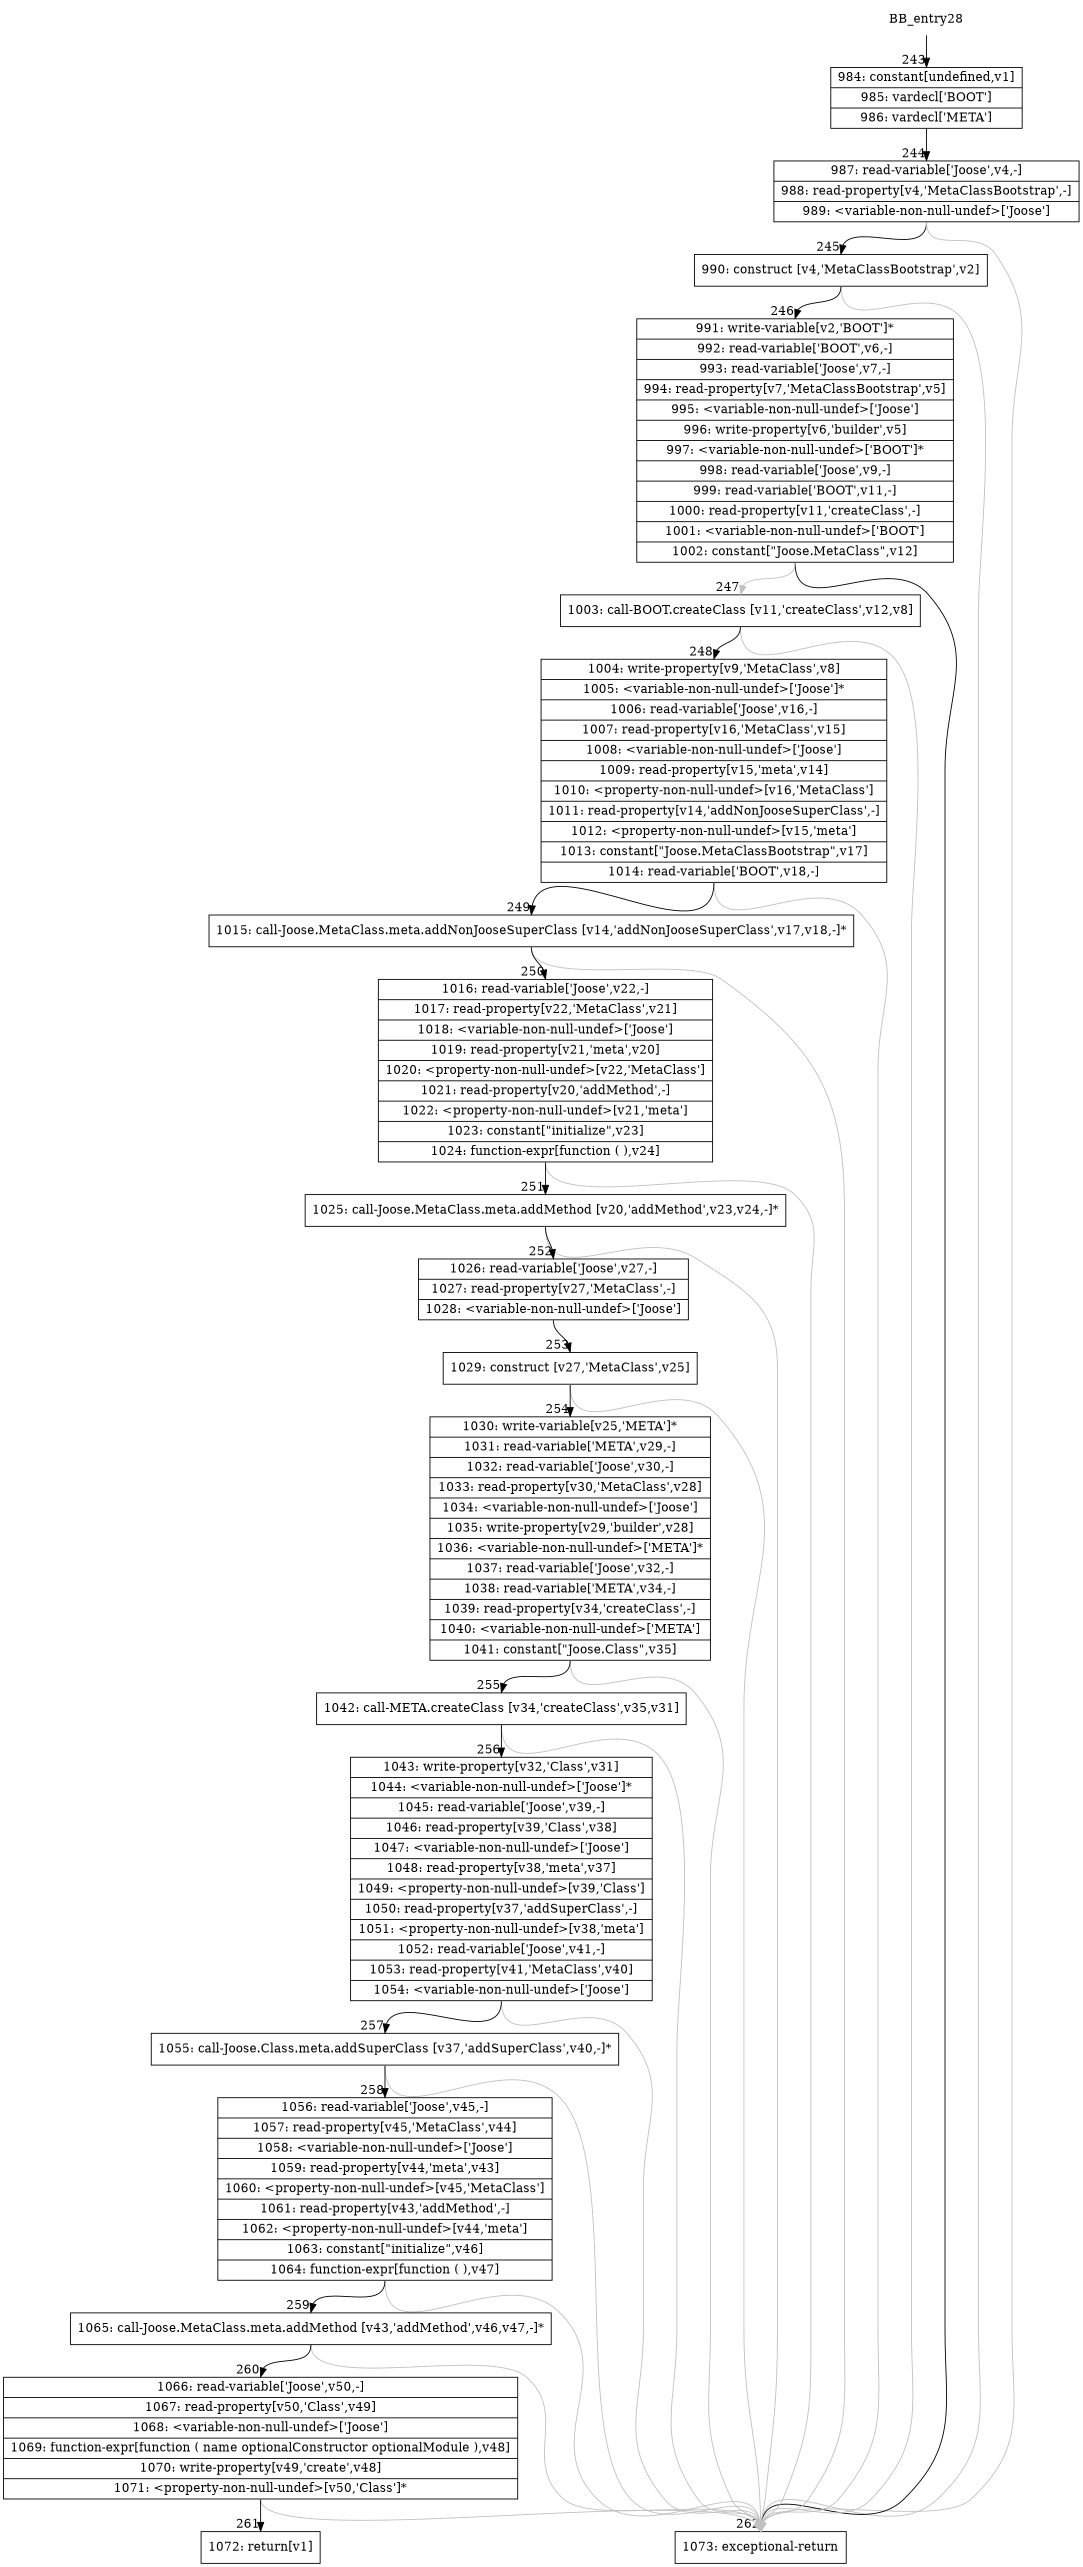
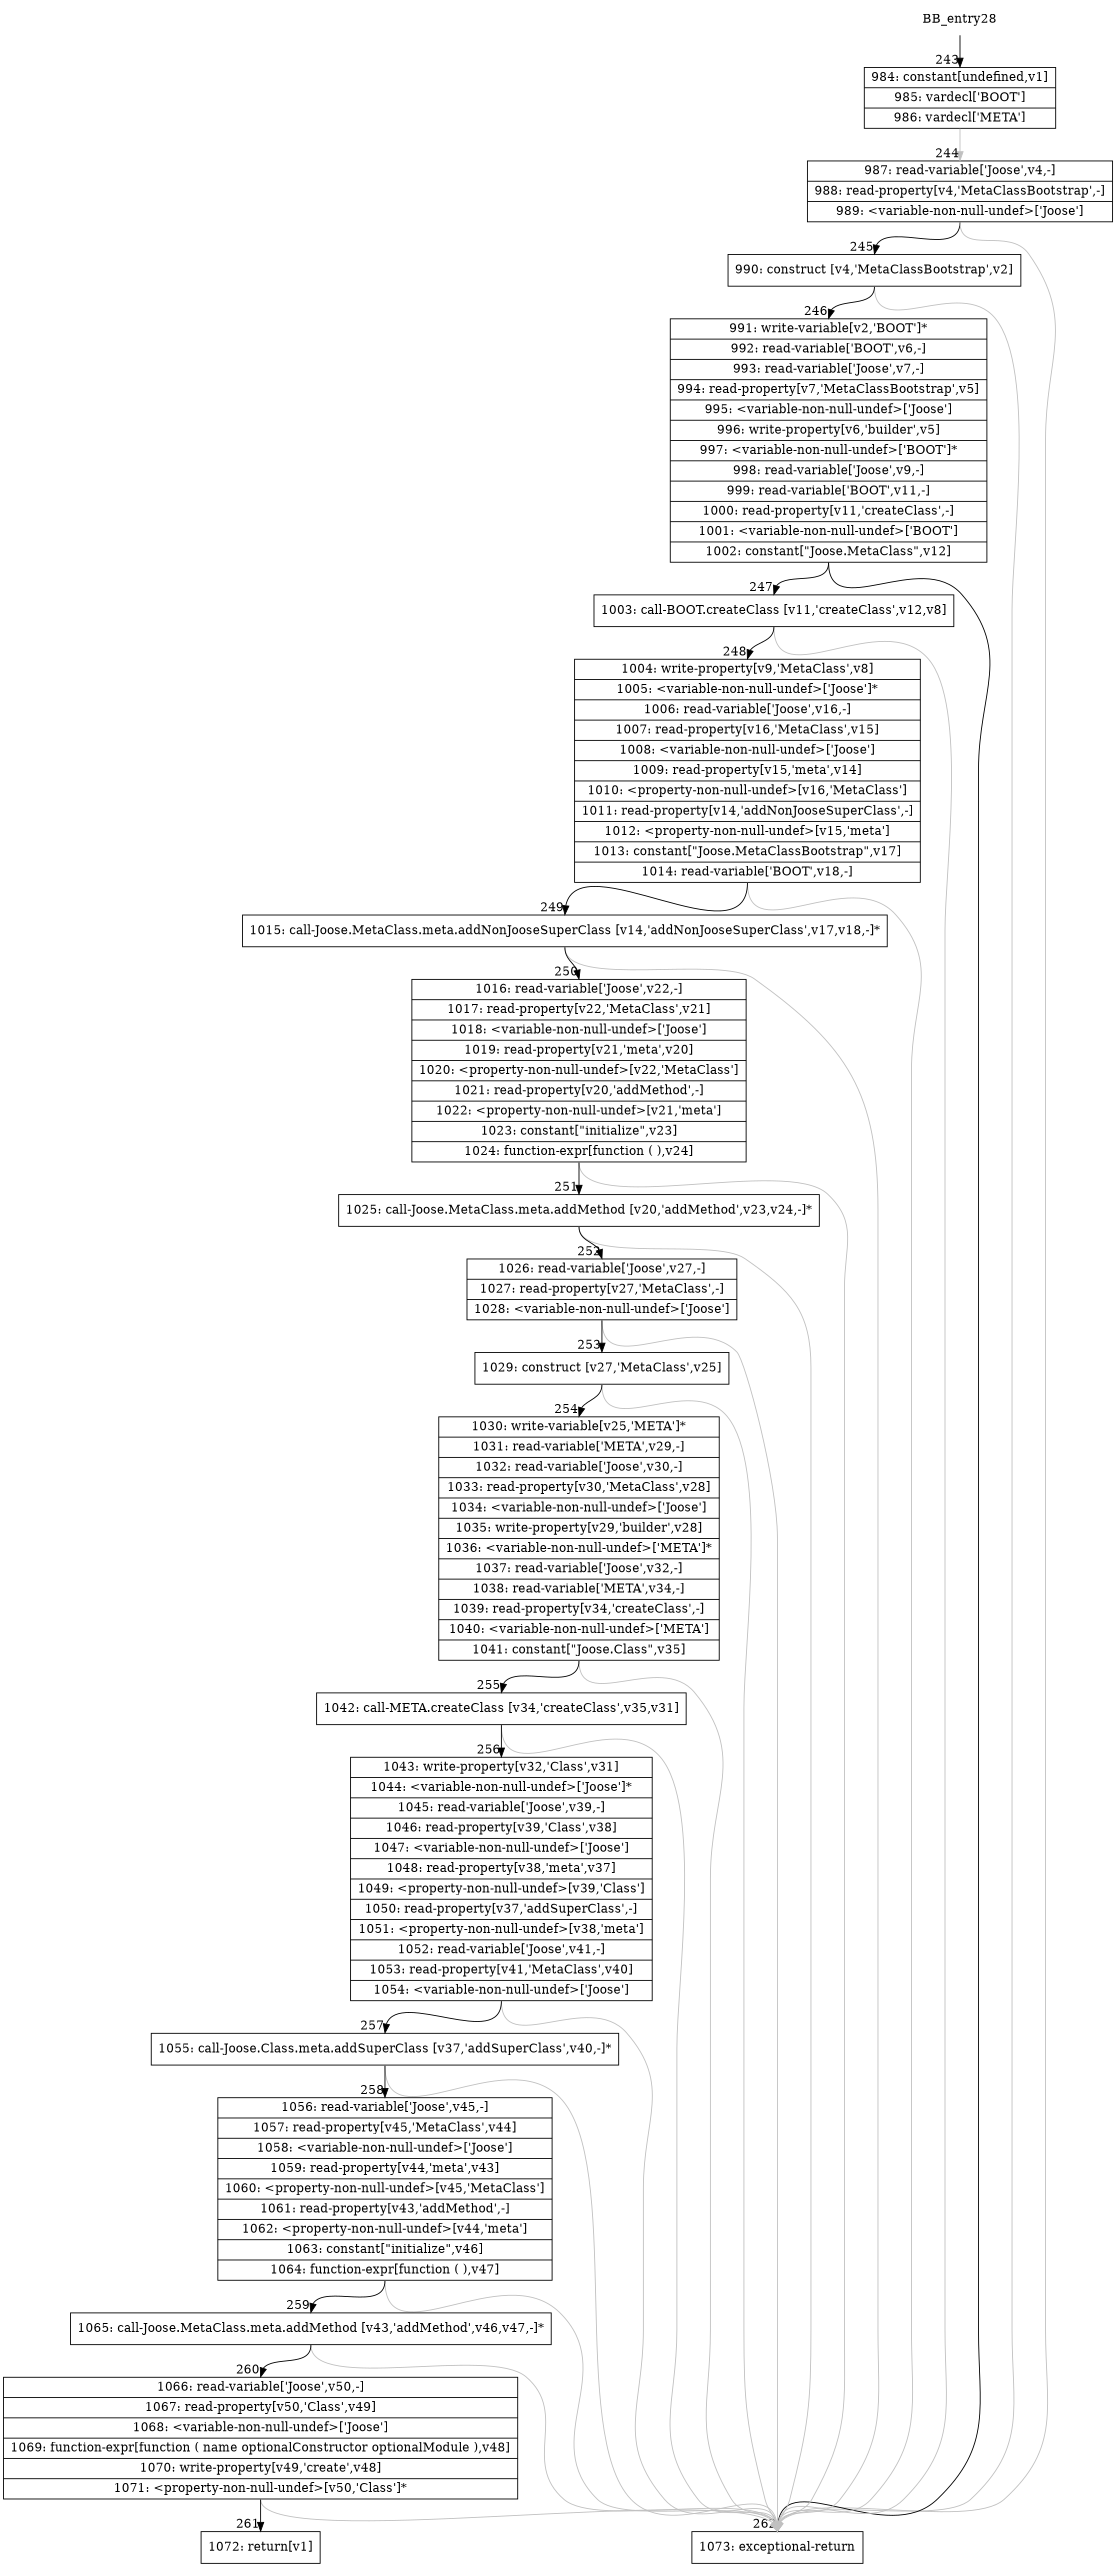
(926, 140) -> (960, 140)
(772, 578) -> (806, 578)
none -> (777, 1857)
